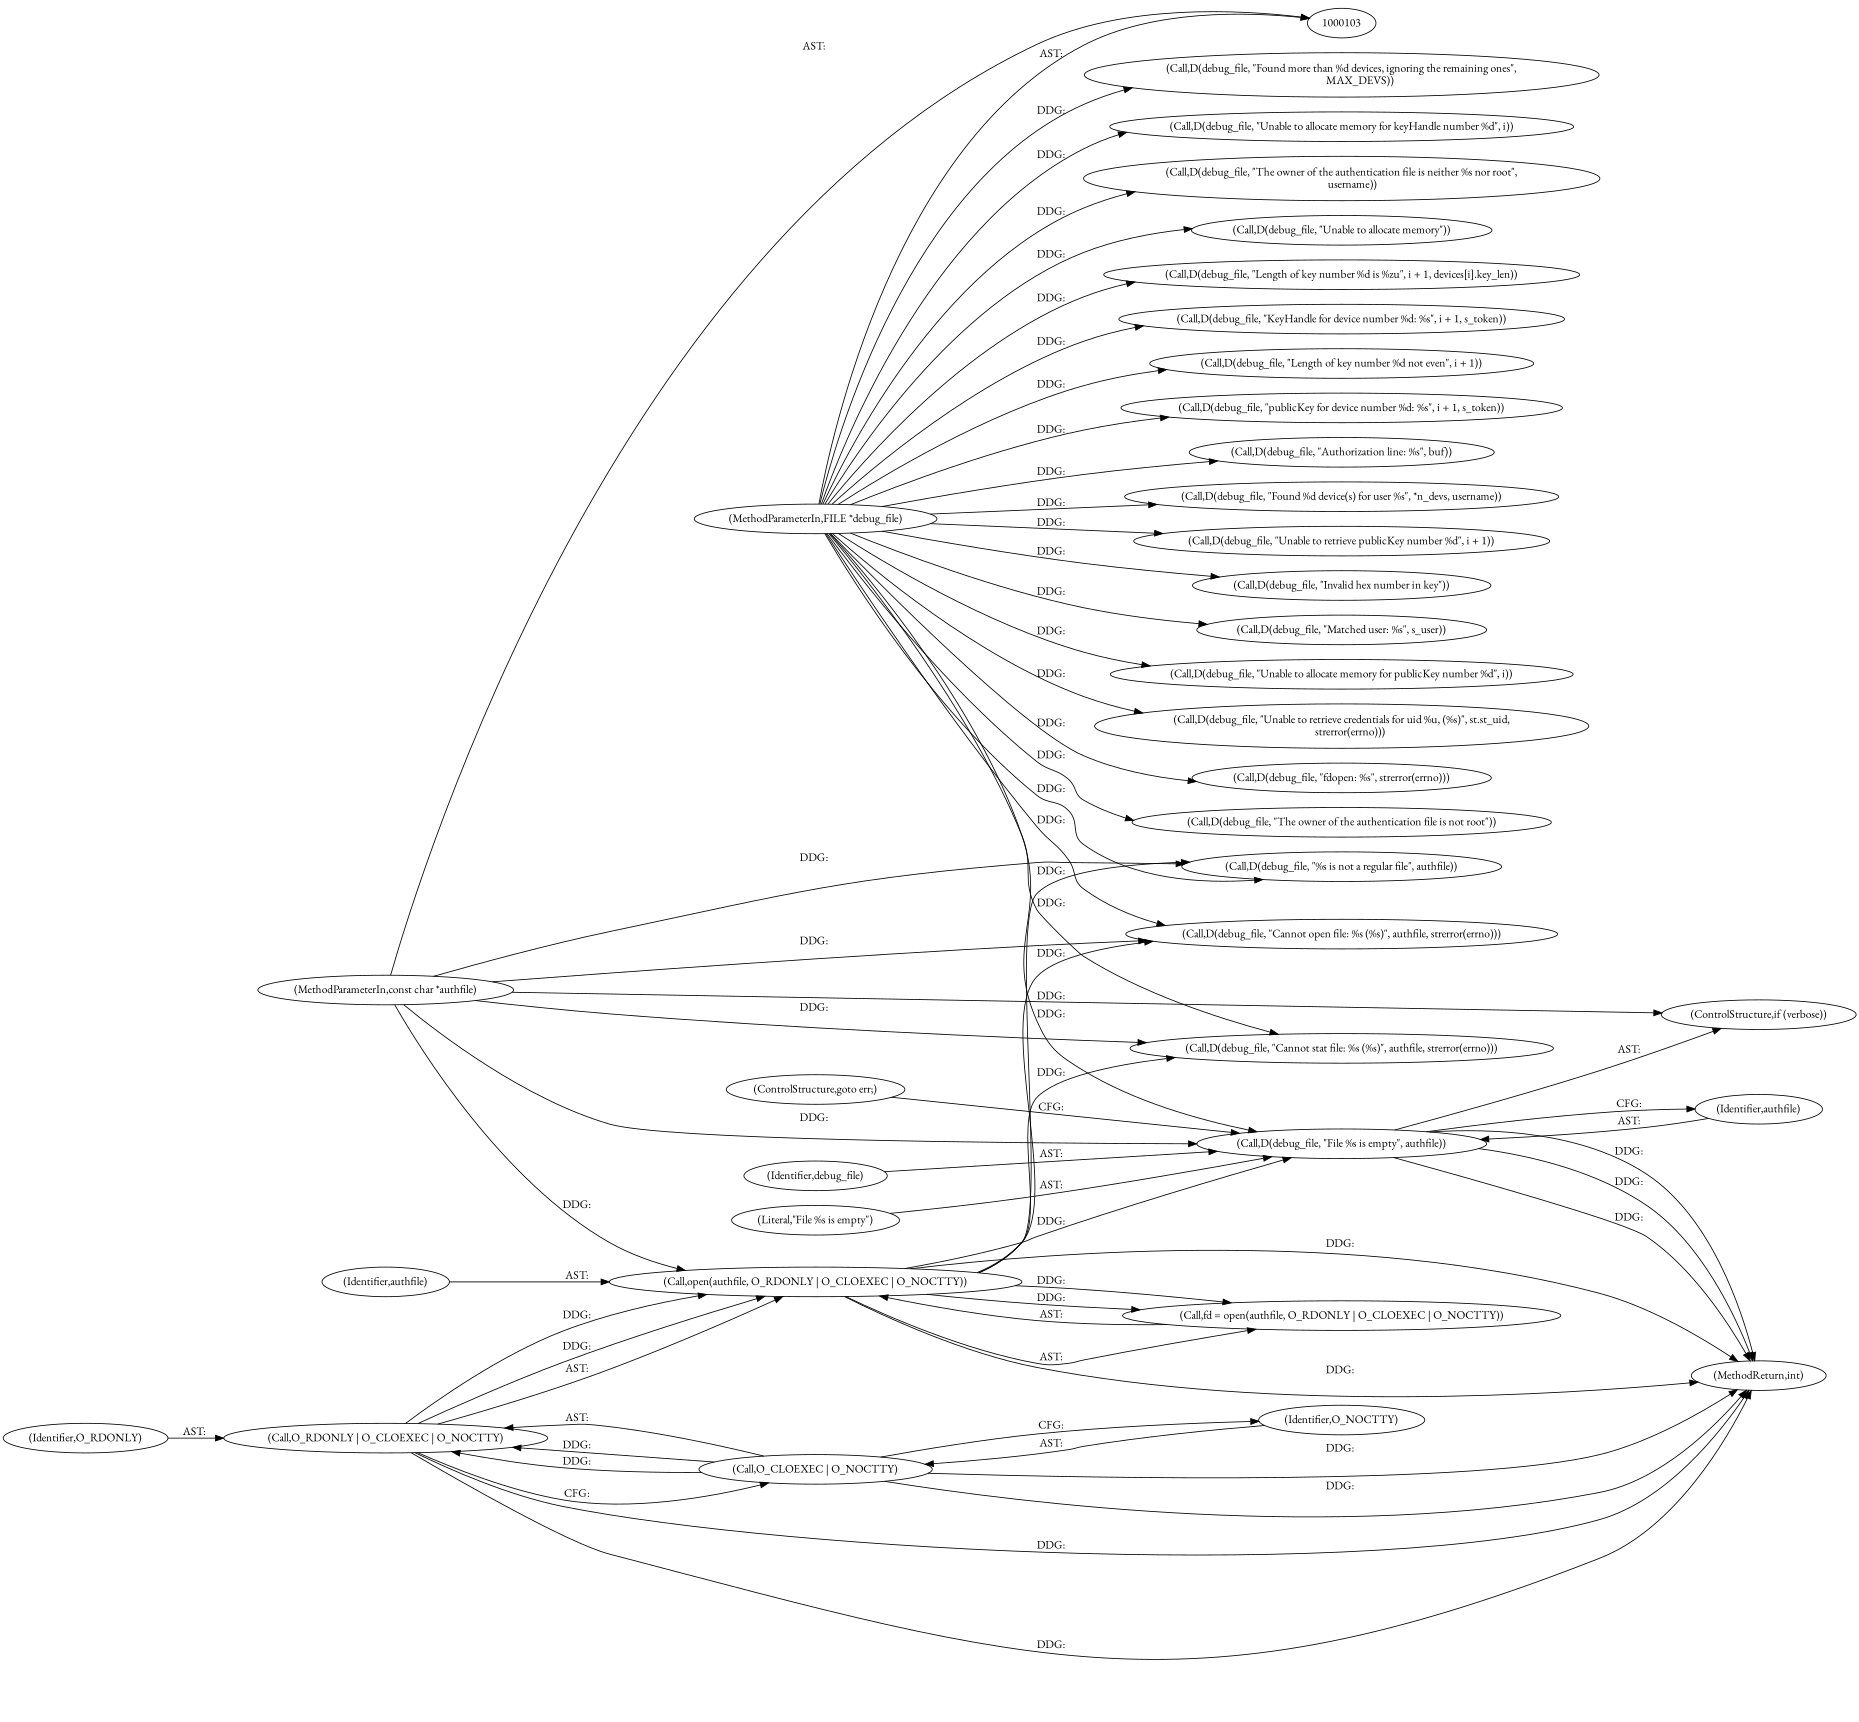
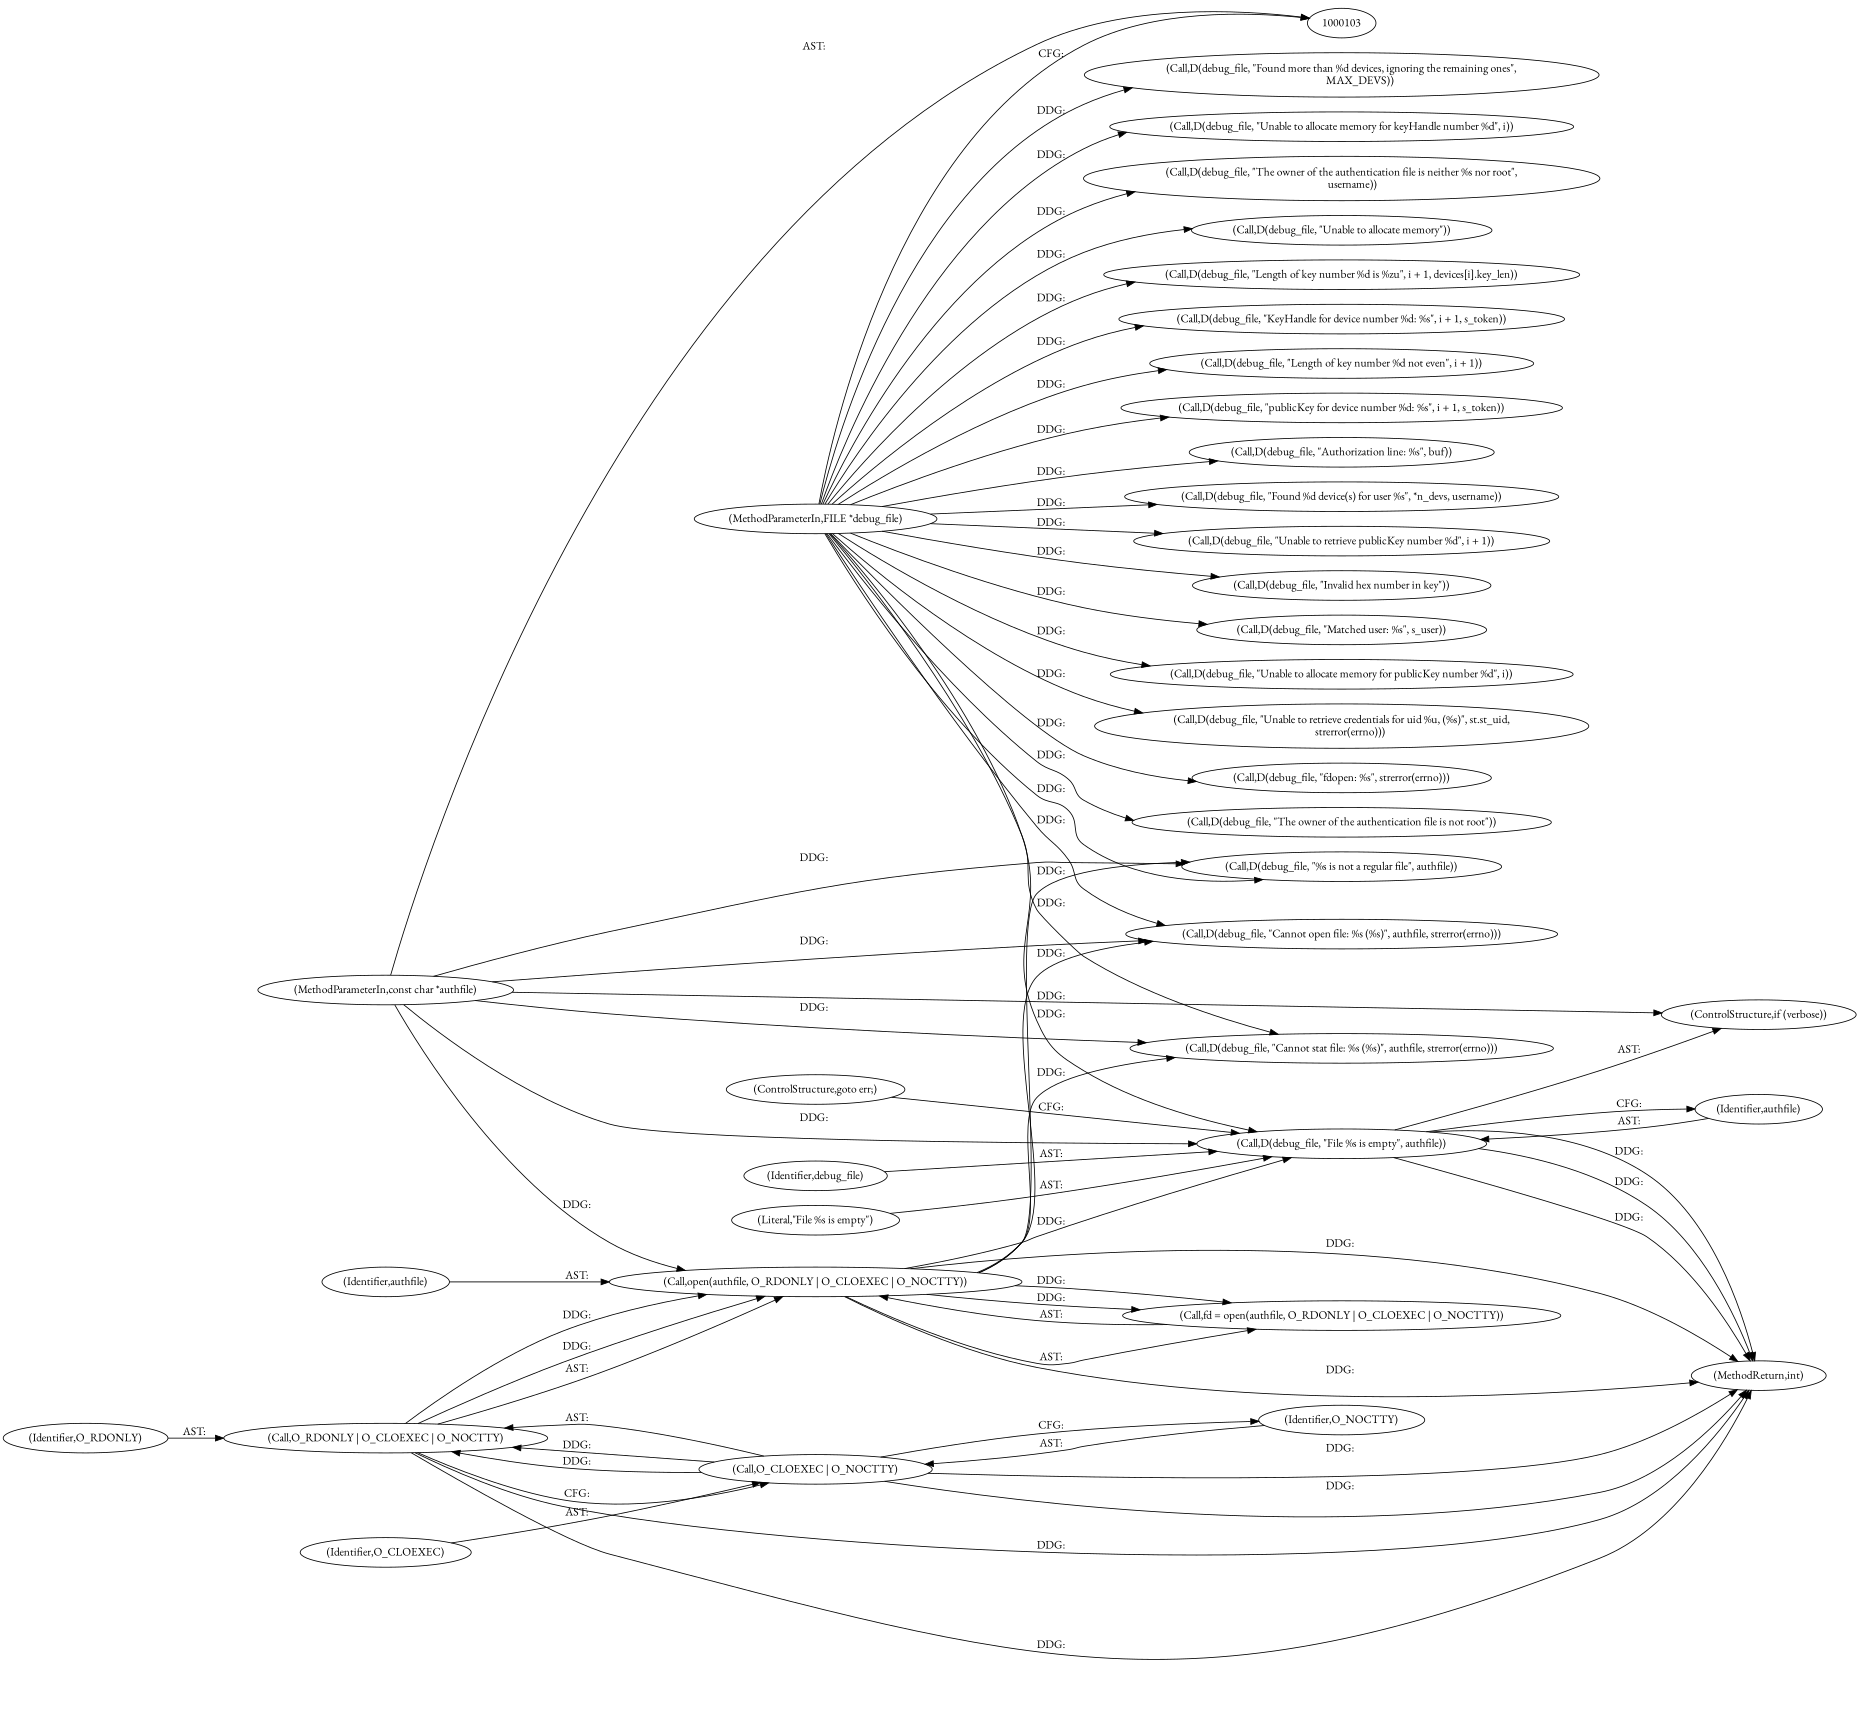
(1053, 54) -> (1053, 54)
none -> (386, 1552)
